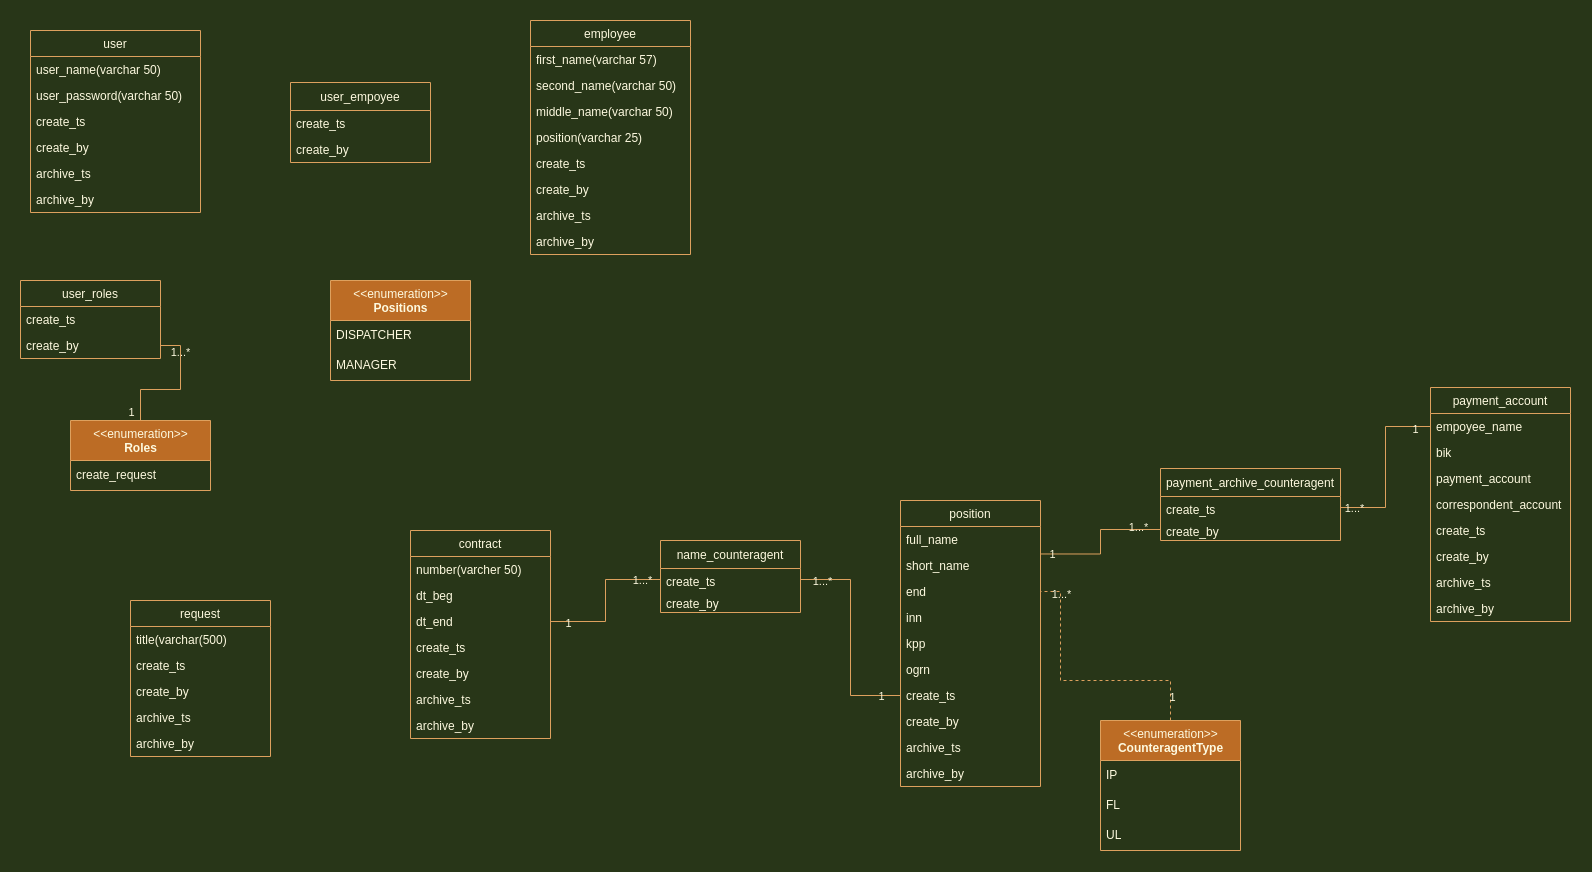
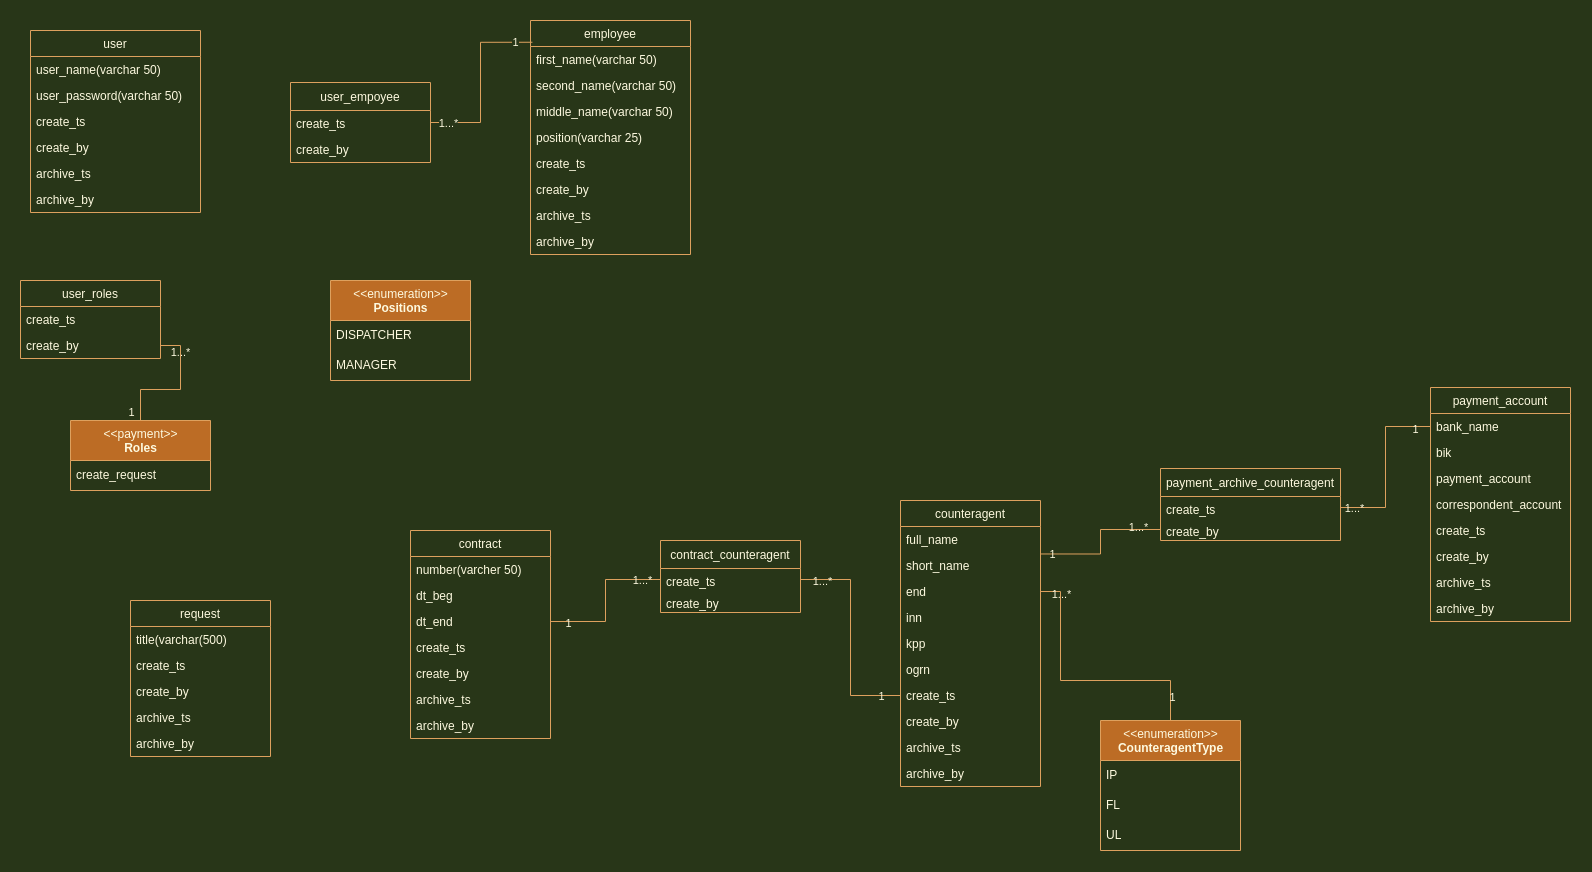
(607, 60) -> (607, 60)
none -> (481, 82)
(1476, 427) -> (1466, 427)
(141, 442) -> (141, 442)
(970, 514) -> (970, 514)
(730, 555) -> (730, 555)
(1081, 681) -> (1081, 681)
